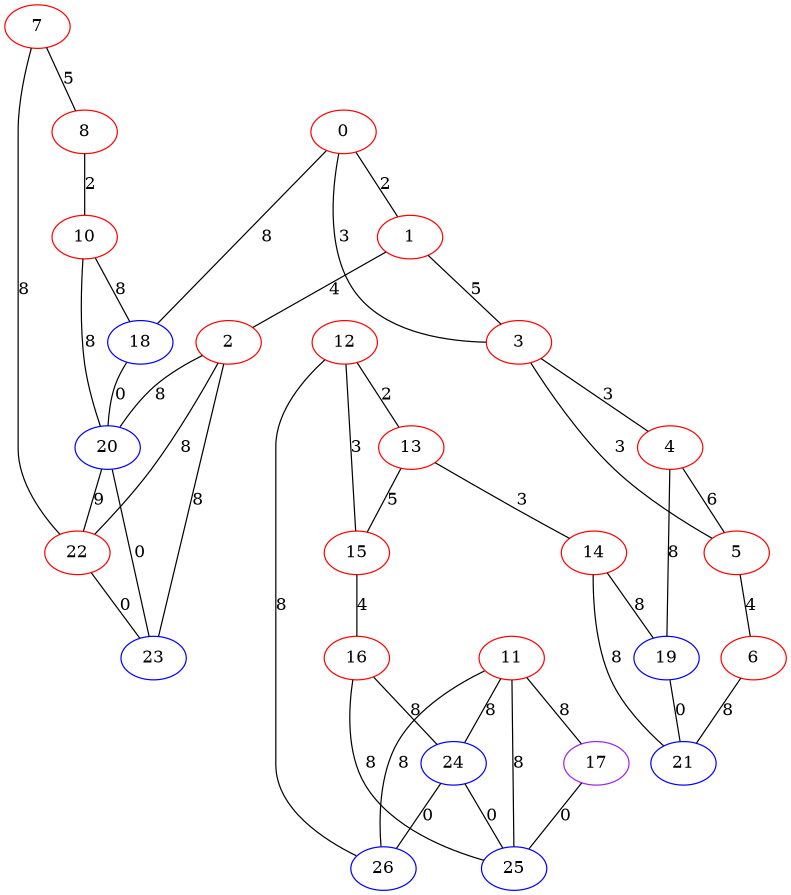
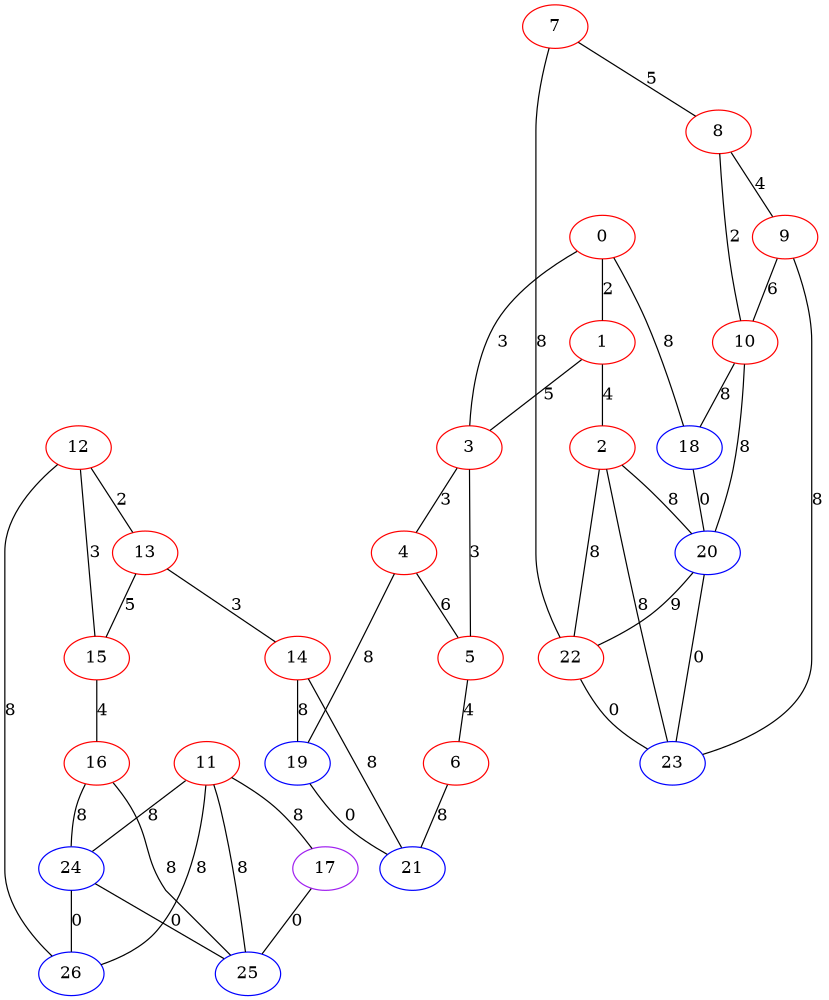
none -> (785, 237)
